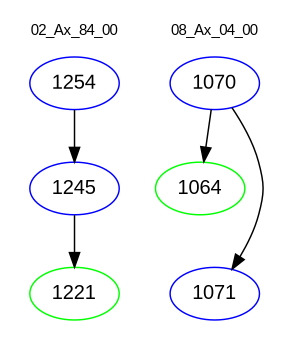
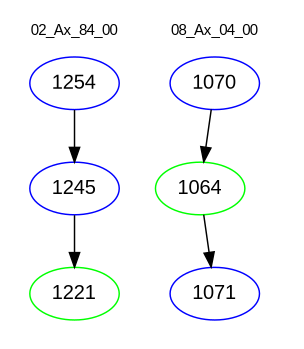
(263, 181) -> (206, 233)
